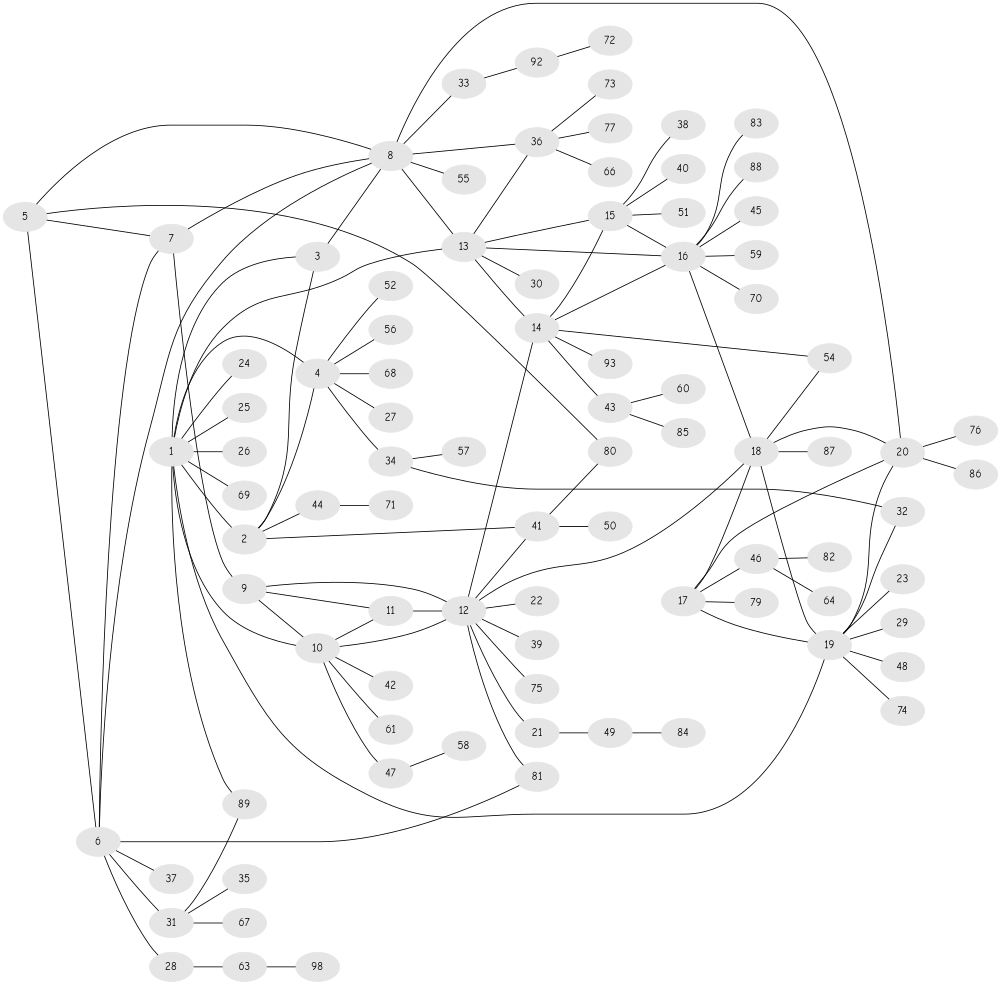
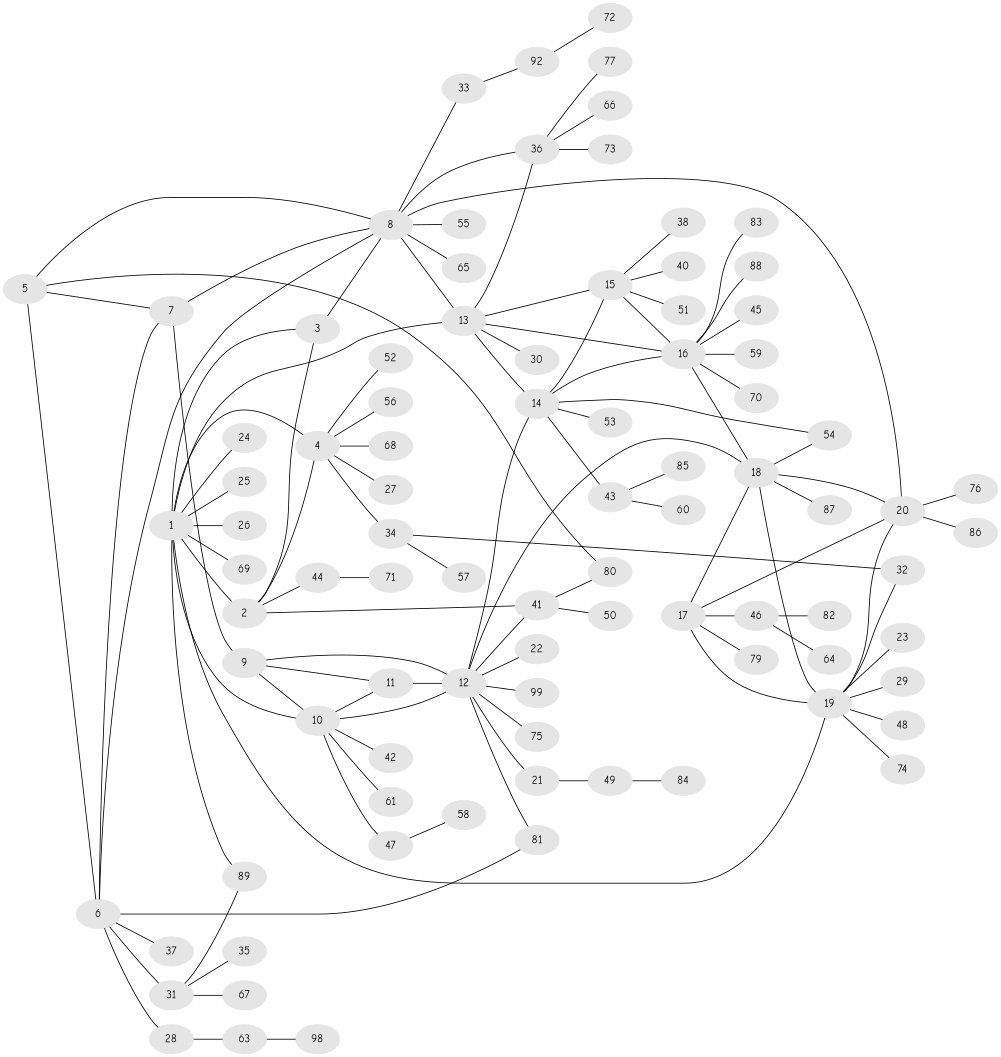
none -> (464, 268)
(610, 364) -> (610, 422)
(537, 645) -> (537, 693)
